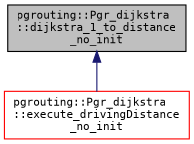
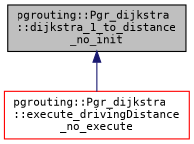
(97, 115) -> (97, 115)
